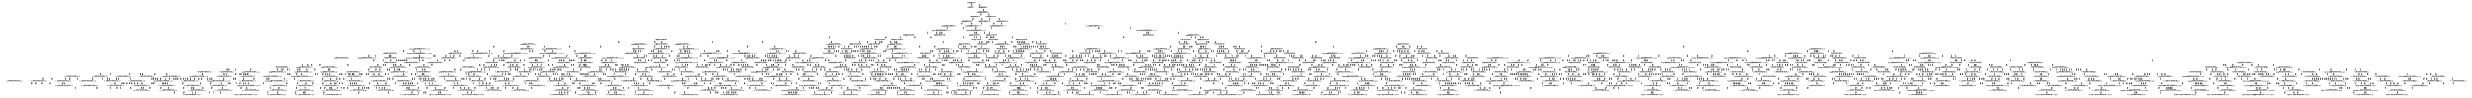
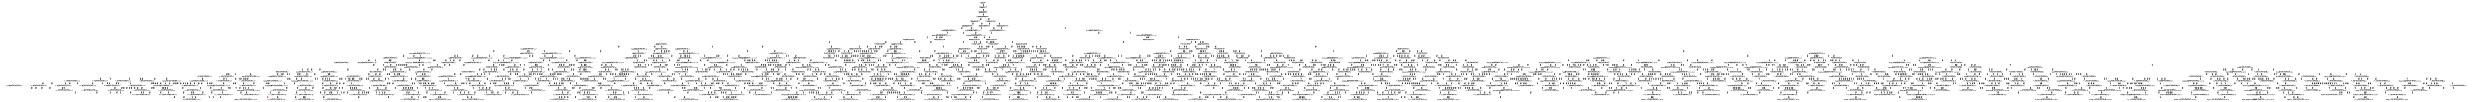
(971, 5) -> (983, 5)
